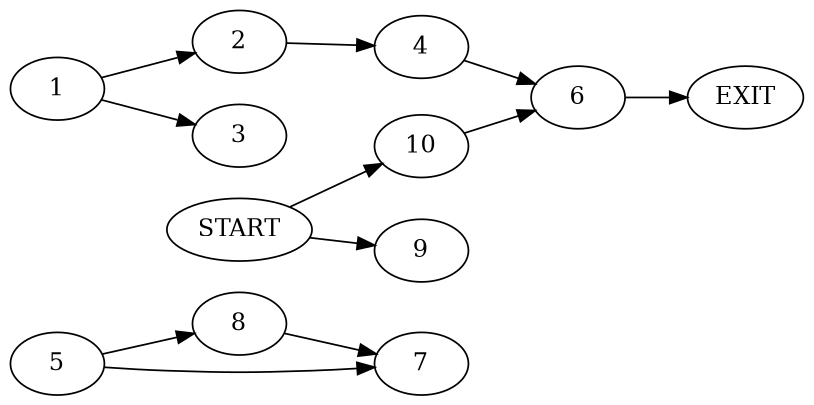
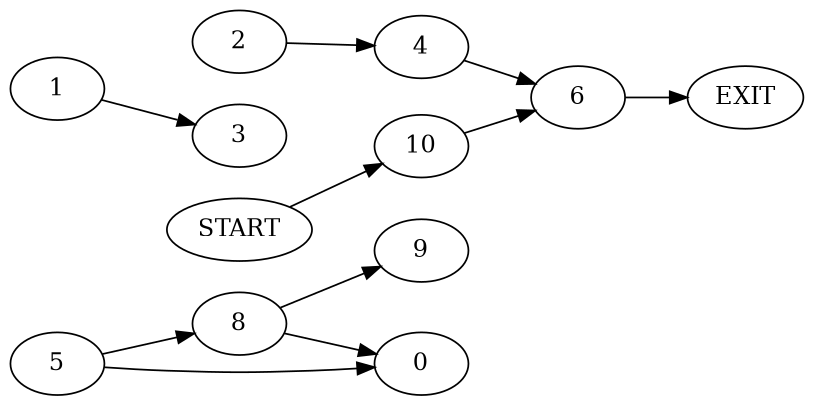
(140, 68) -> none
(334, 241) -> (322, 290)
(421, 364) -> (421, 364)
